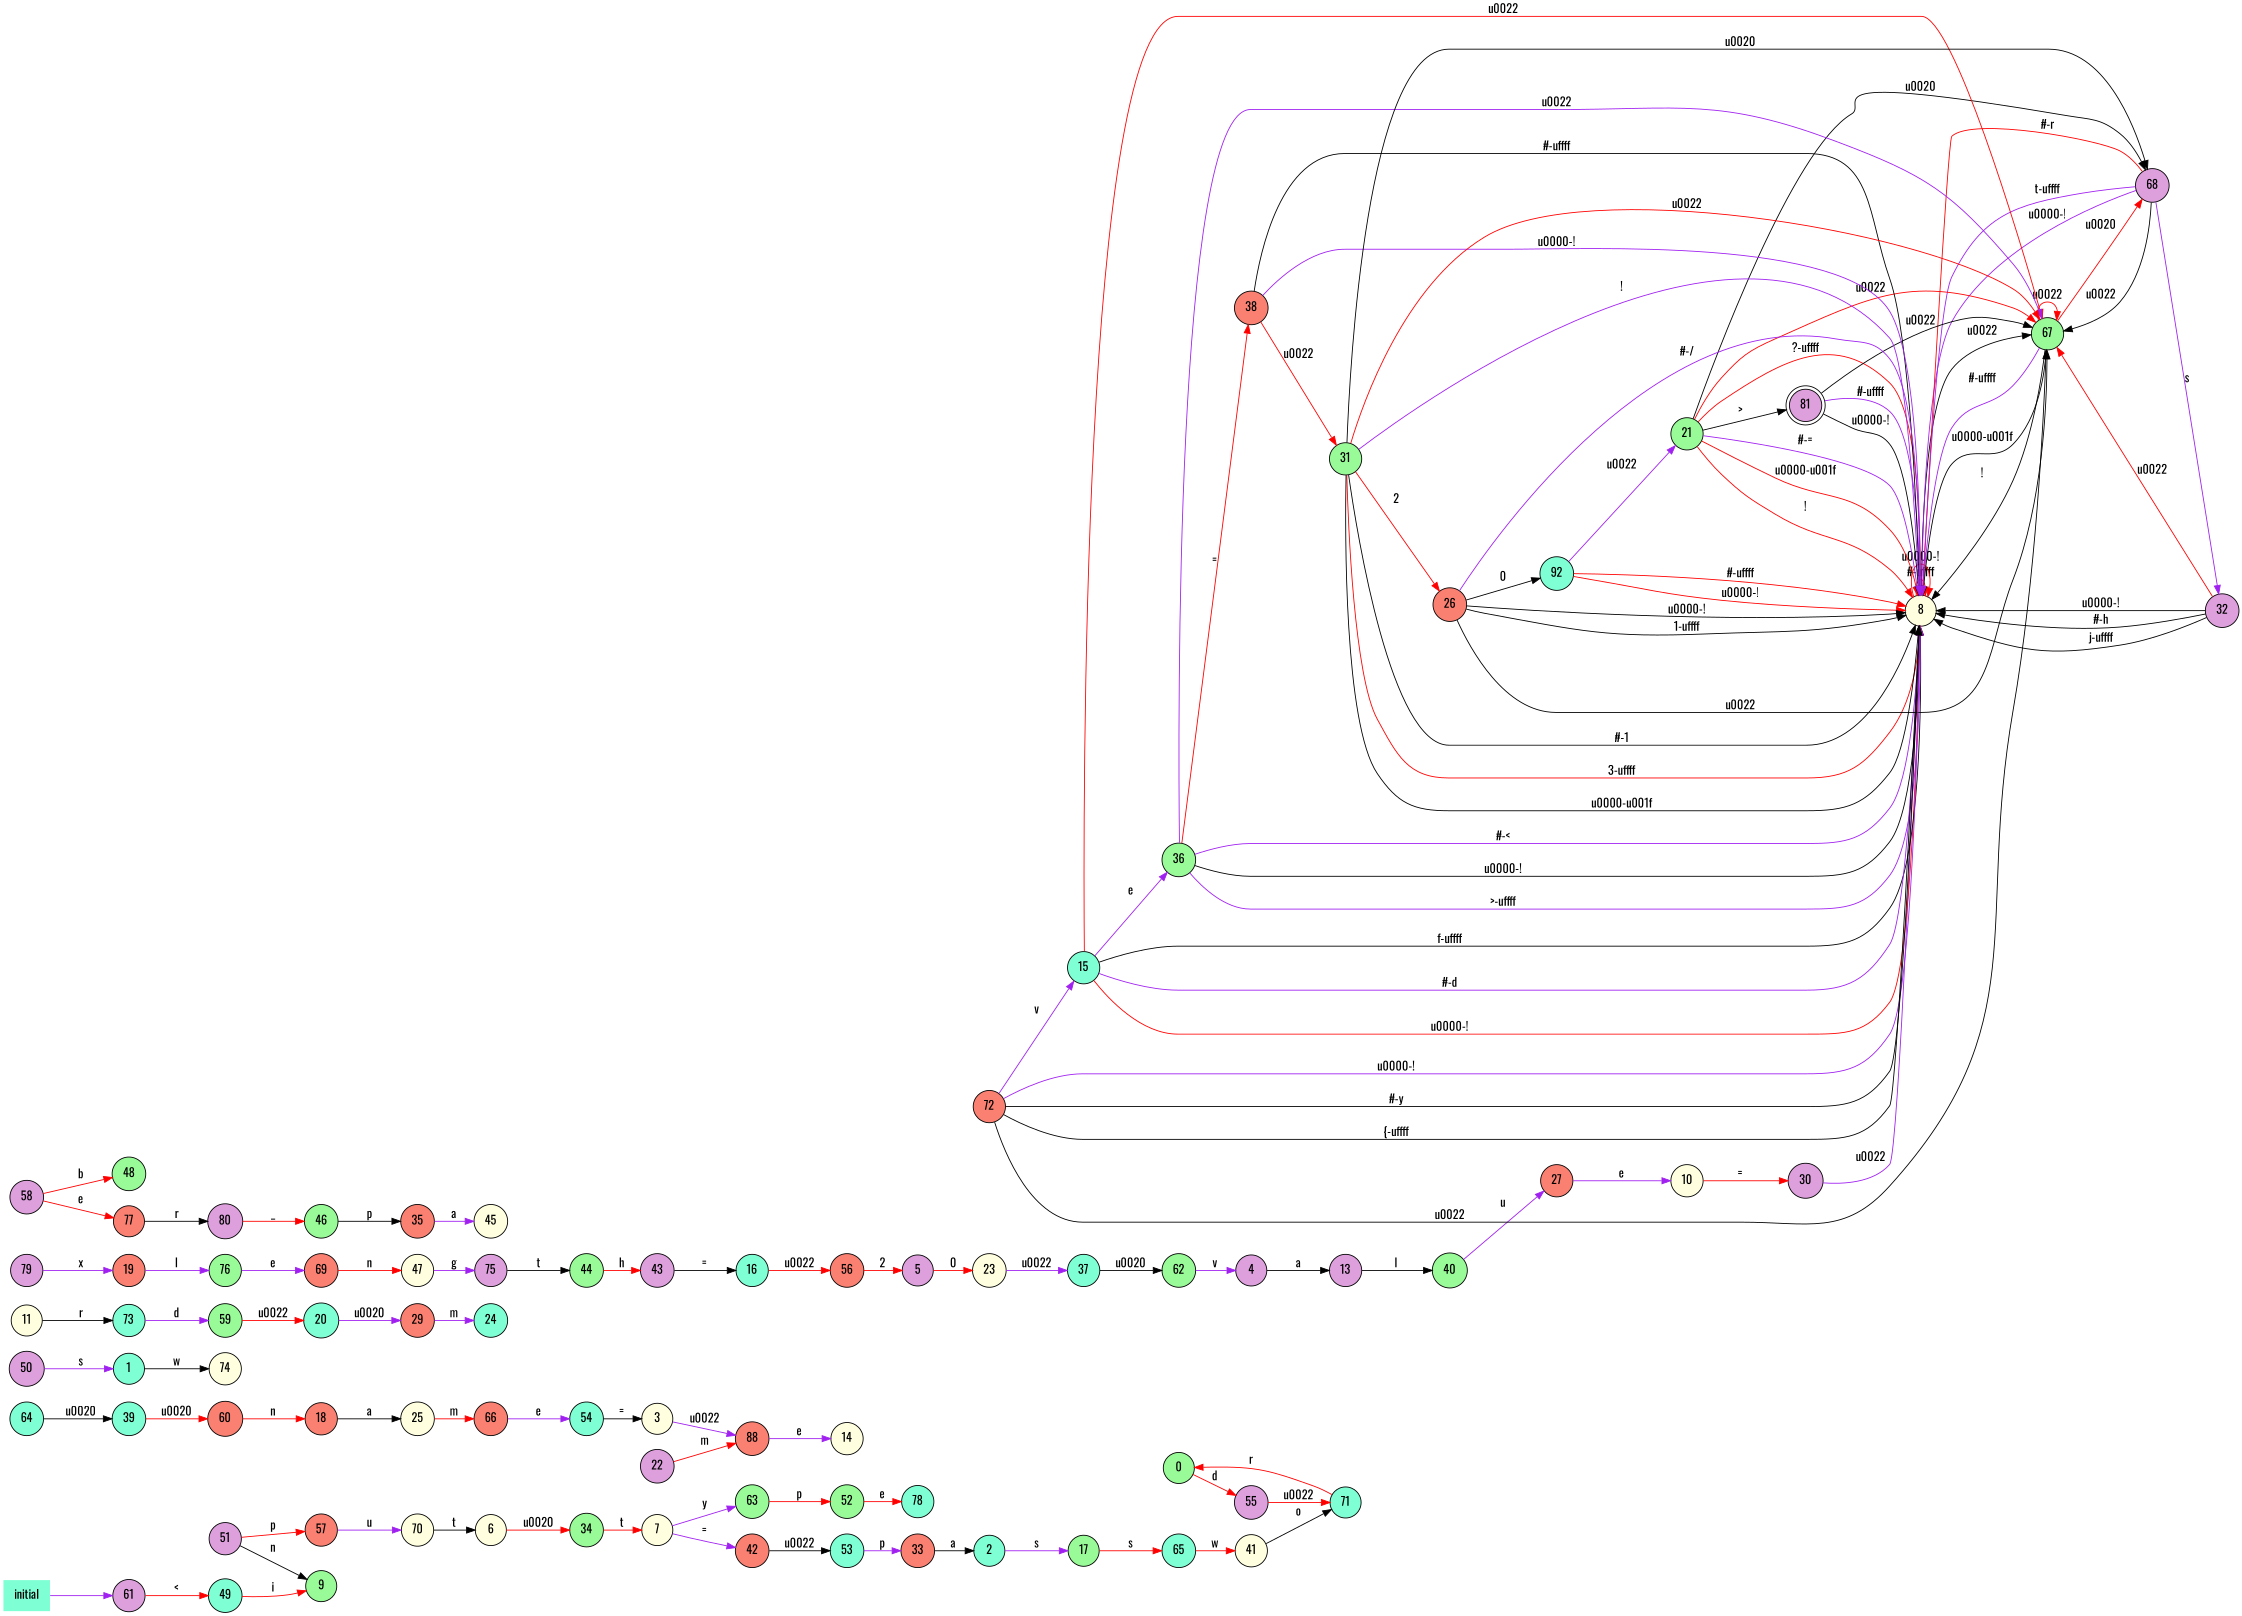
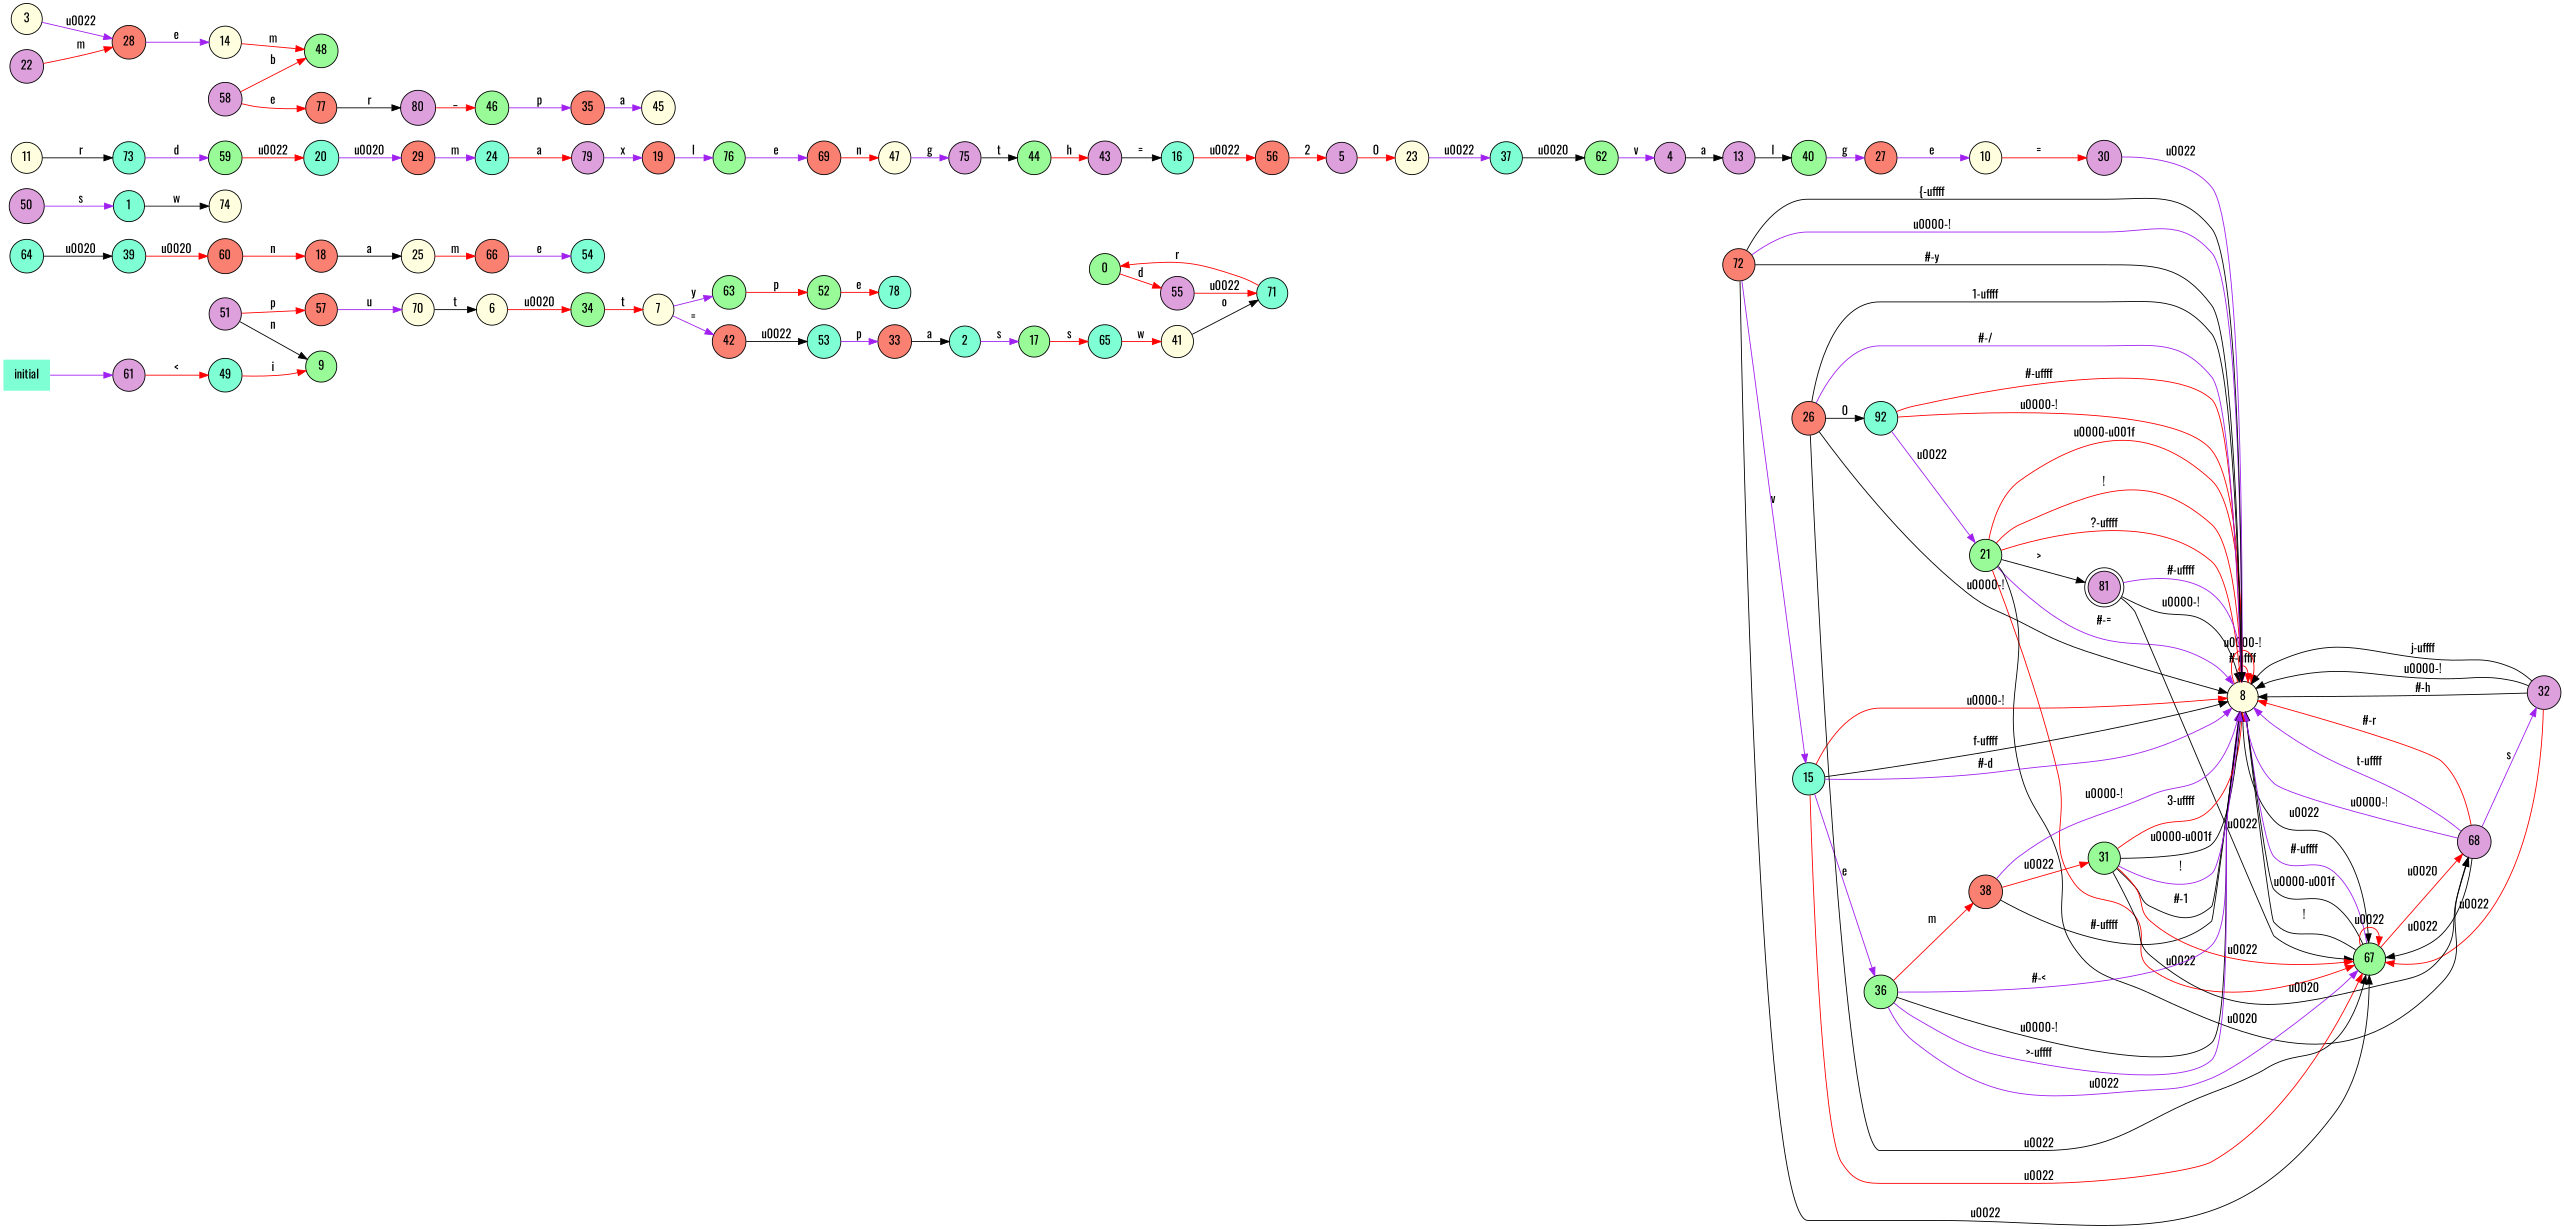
none -> (269, 46)
none -> (536, 158)
(1395, 528) -> none
(1215, 561) -> (1932, 920)
(1503, 1204) -> (1845, 151)
(365, 1221) -> (536, 108)
(618, 1419) -> none
(752, 1439) -> (129, 42)
